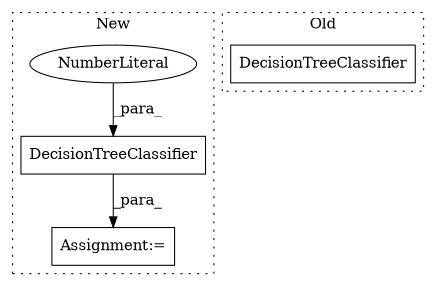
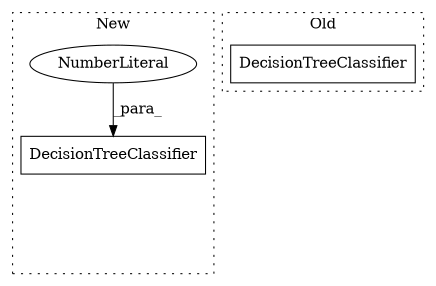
(113, 246) -> none
